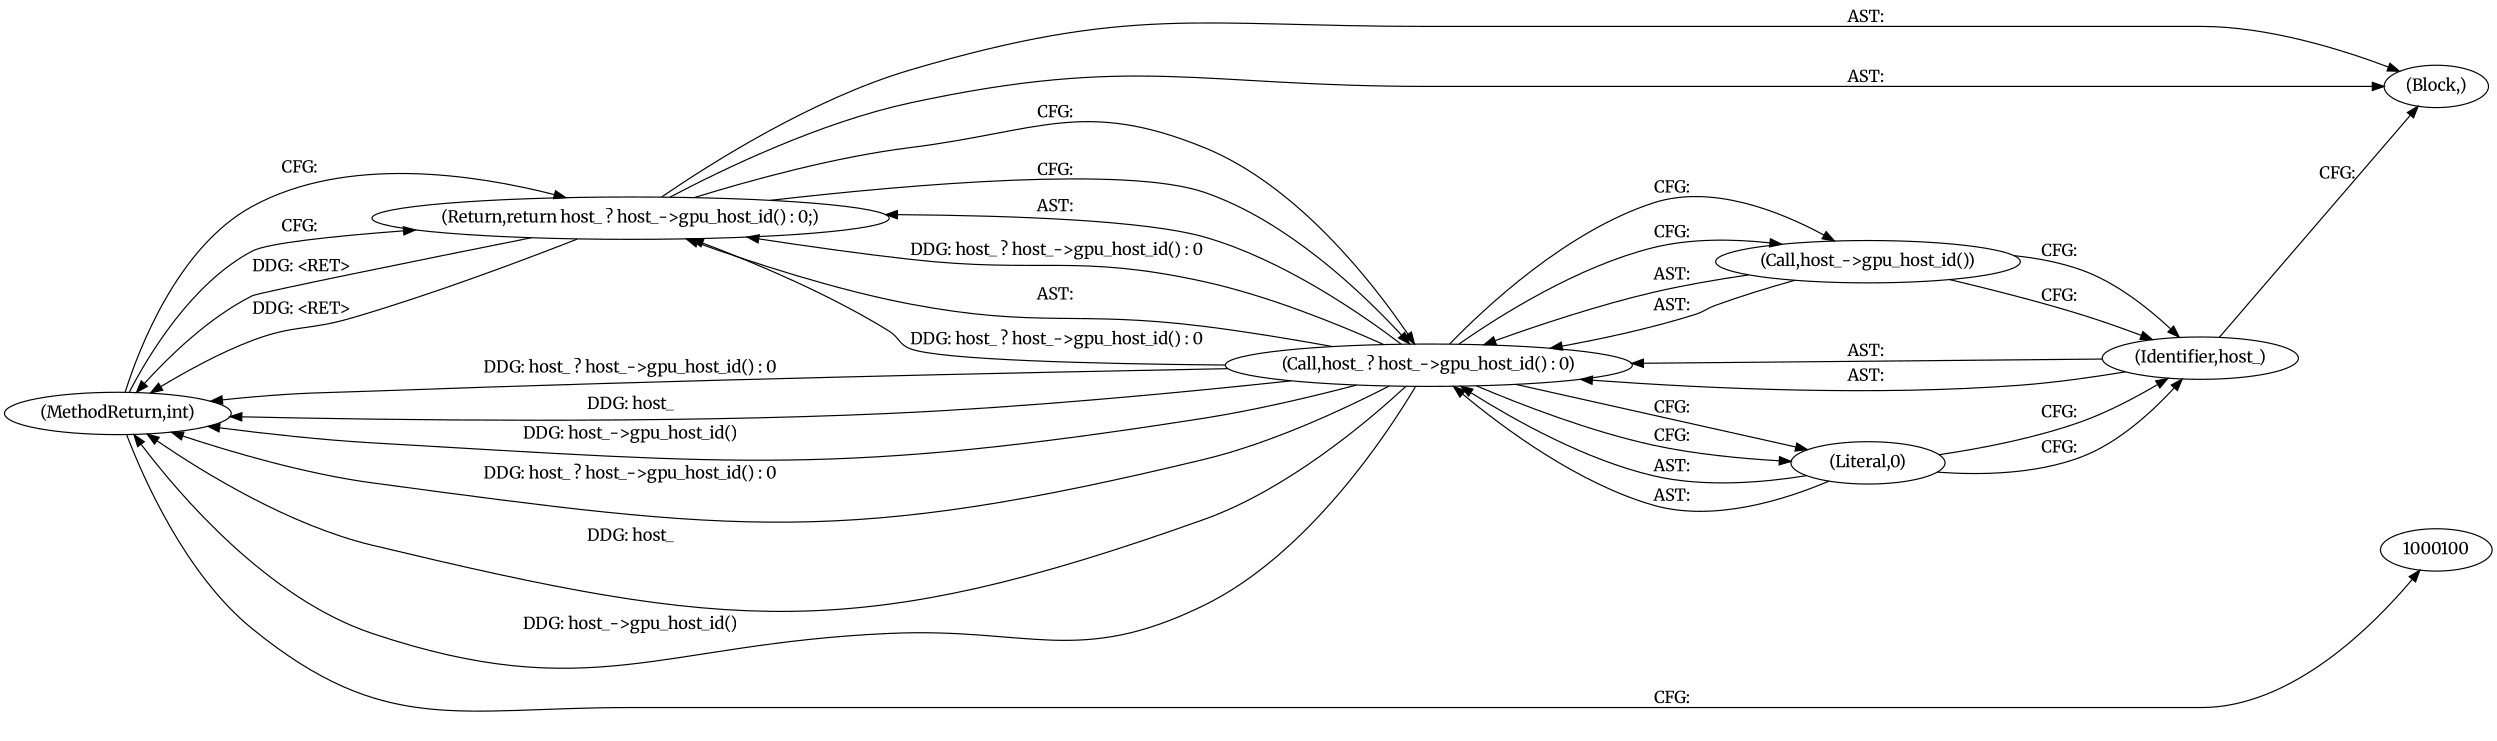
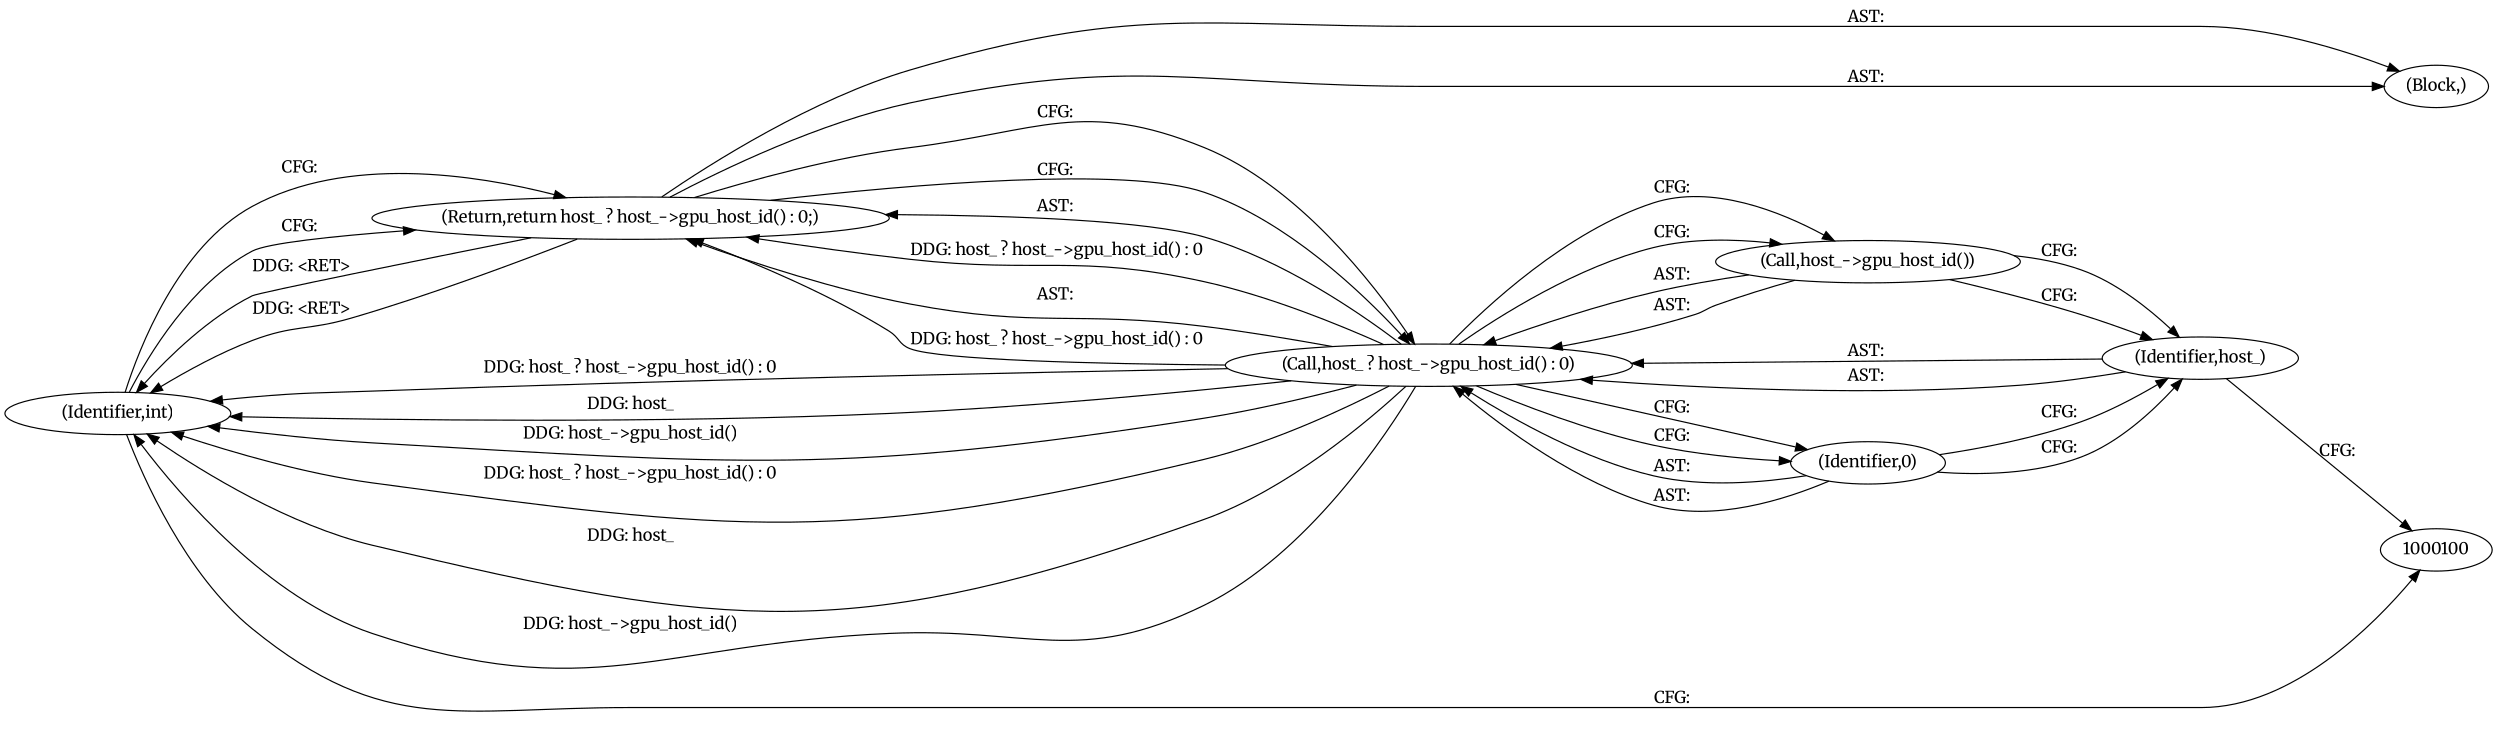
(2315, 226) -> (2315, 451)
(118, 413) -> (118, 413)
(1868, 463) -> (1868, 463)
